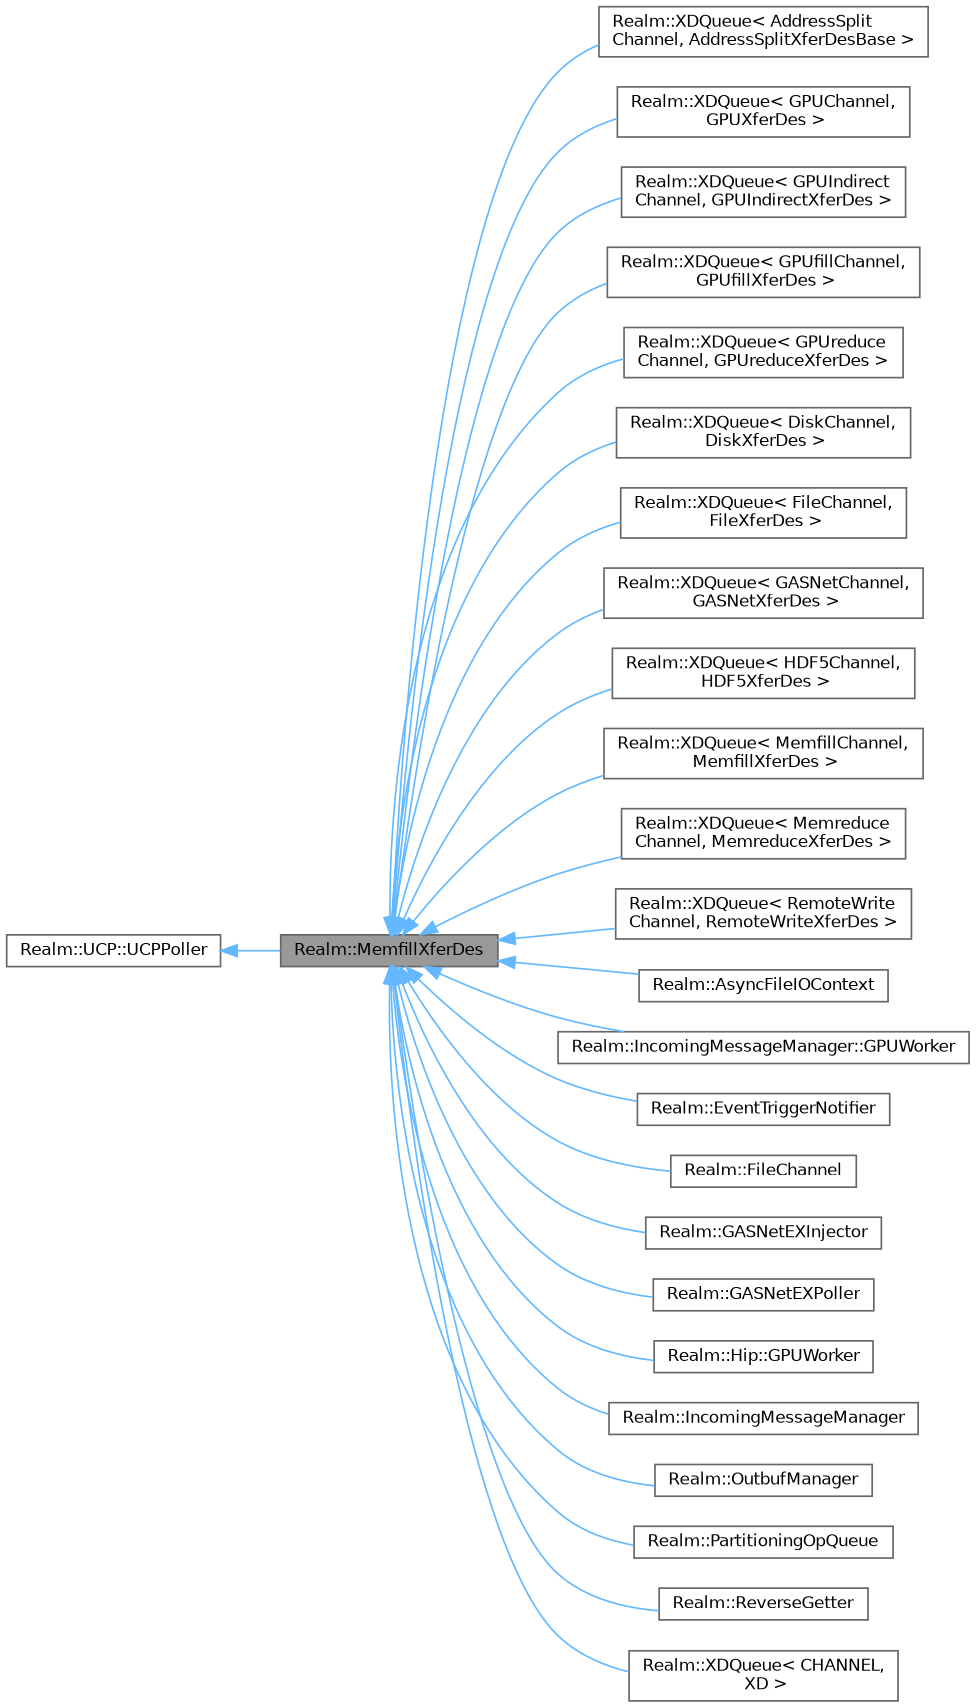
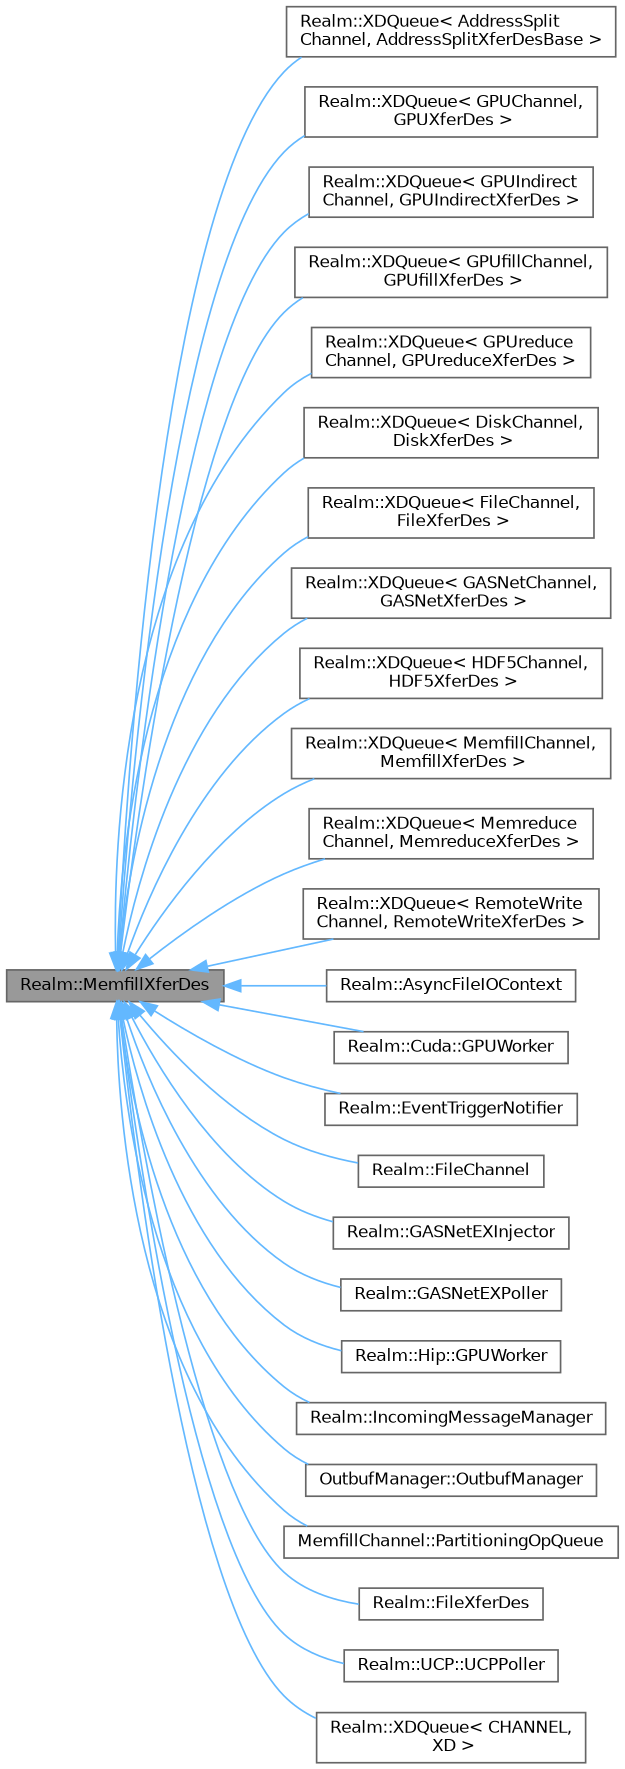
(259, 951) -> (189, 1403)
(764, 1048) -> (451, 1048)
(764, 1480) -> (451, 1480)
(764, 1542) -> (451, 1542)
(764, 1604) -> (451, 1604)
